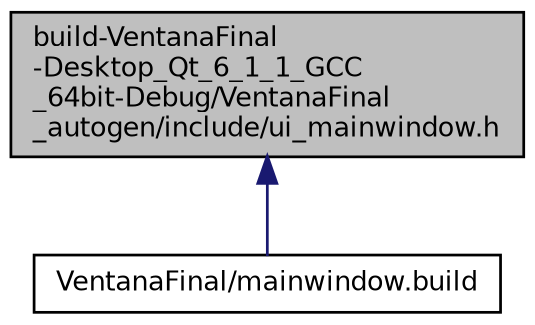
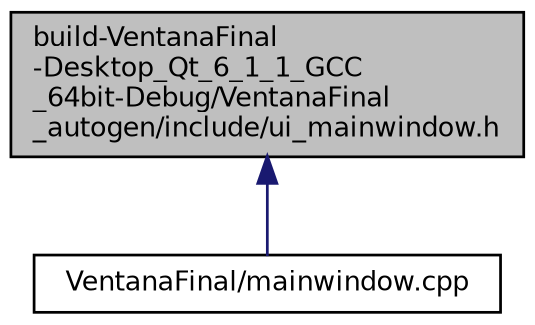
(267, 284) -> (267, 284)
